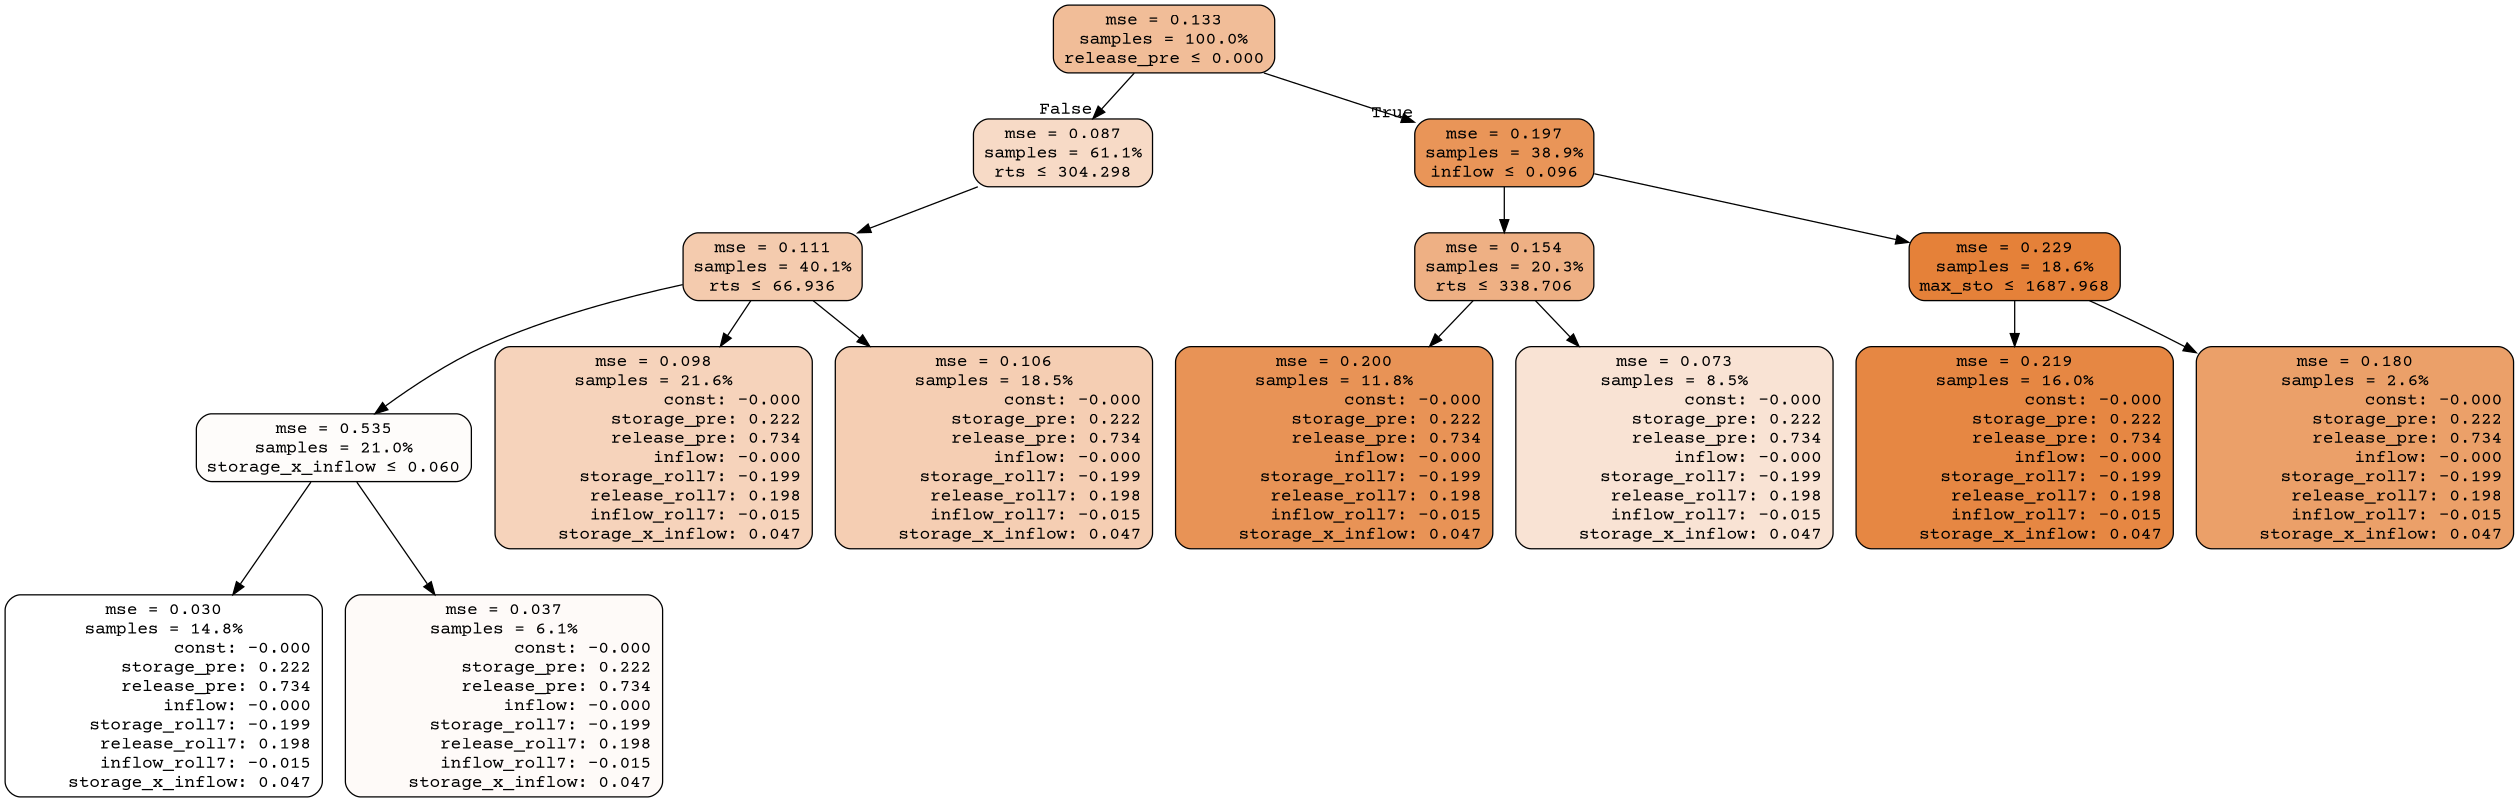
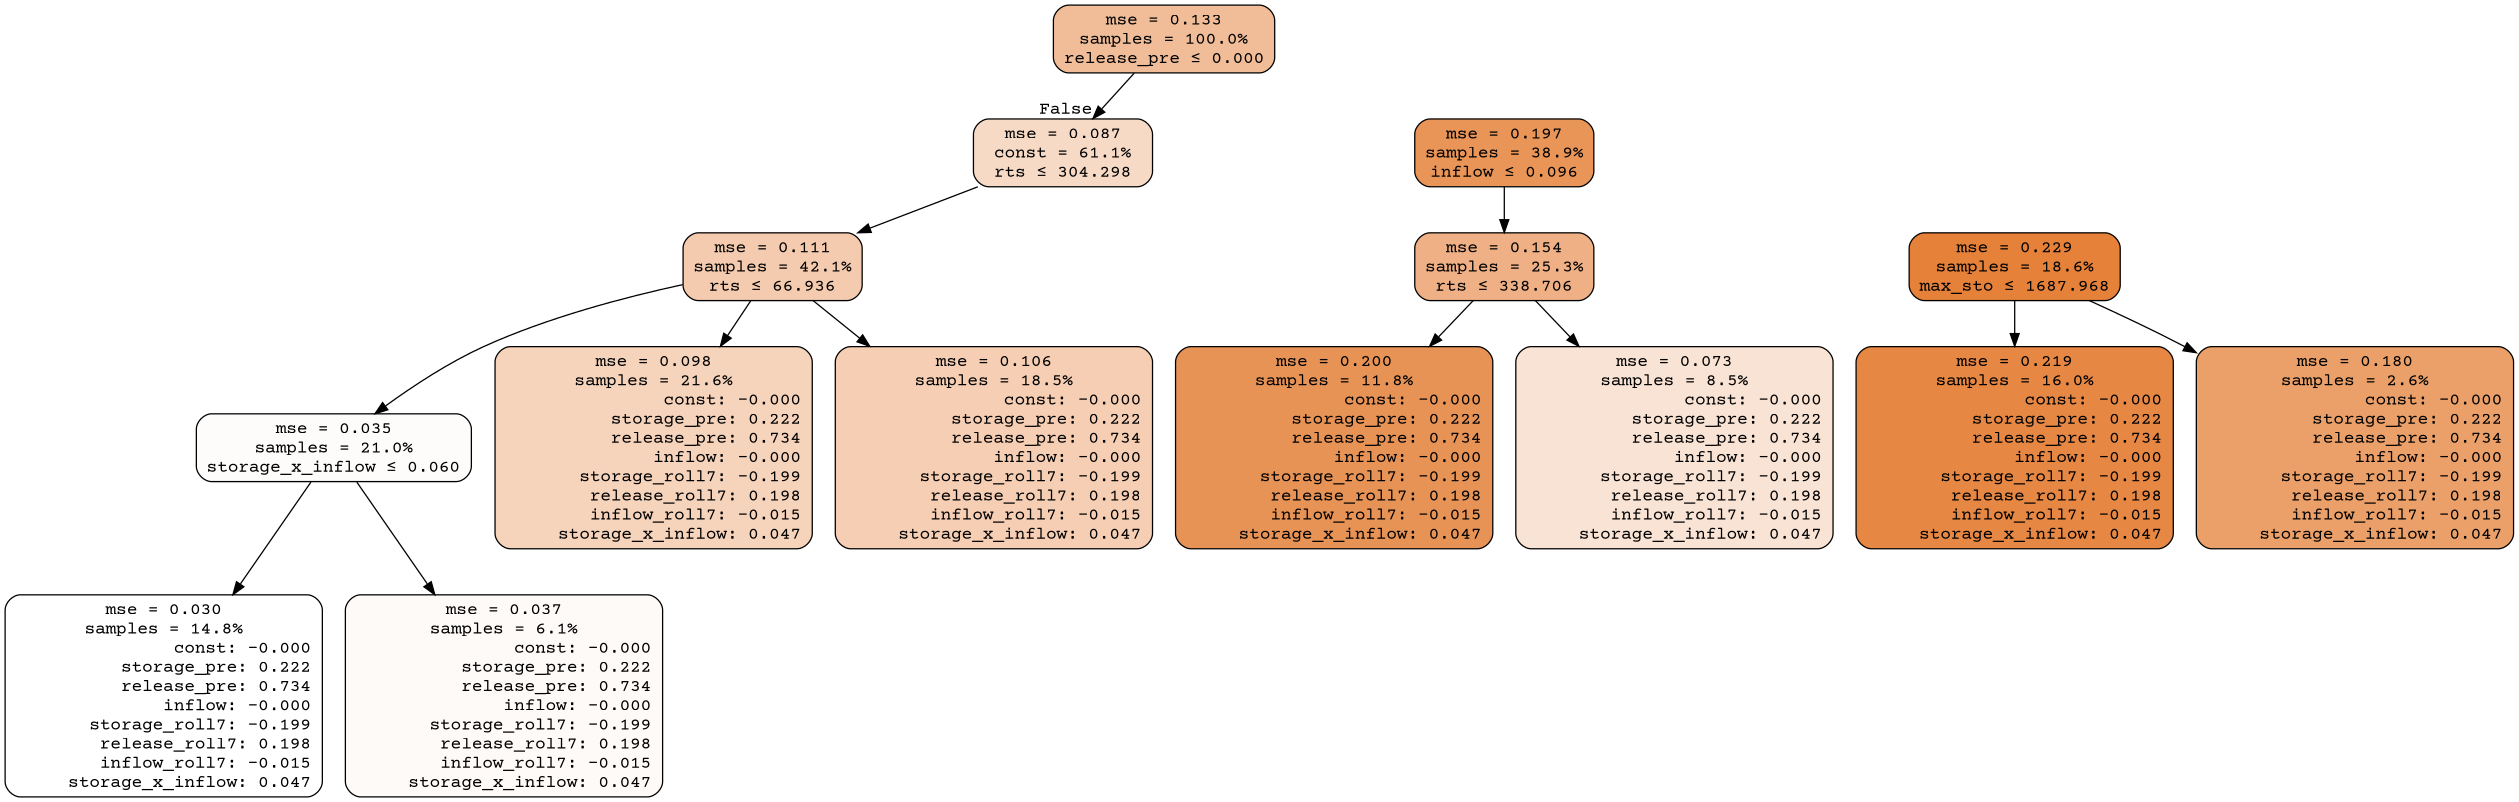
(1333, 95) -> none
(1063, 153) -> (1063, 153)
(1745, 207) -> none
(773, 267) -> (773, 267)
(1504, 267) -> (1504, 267)
(334, 448) -> (334, 448)
